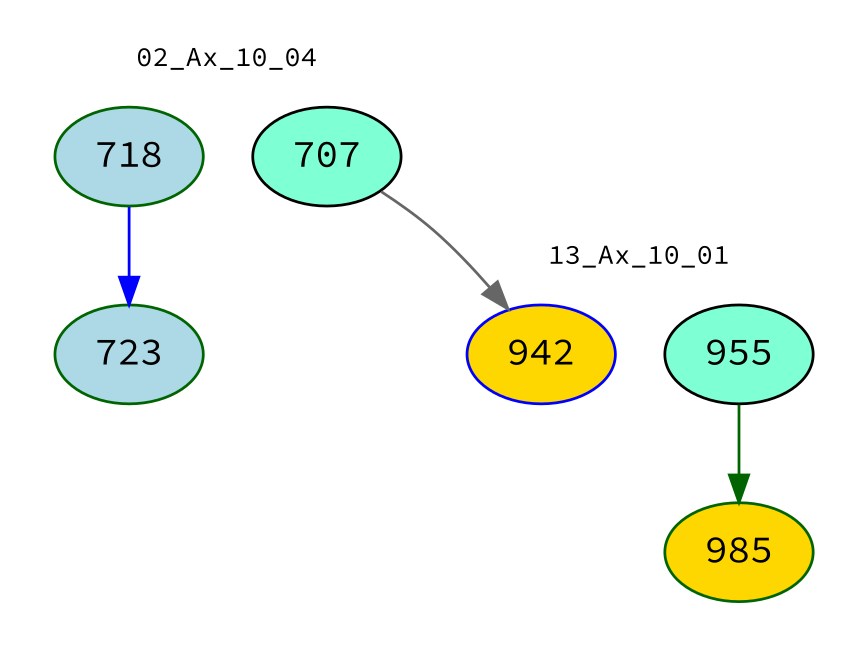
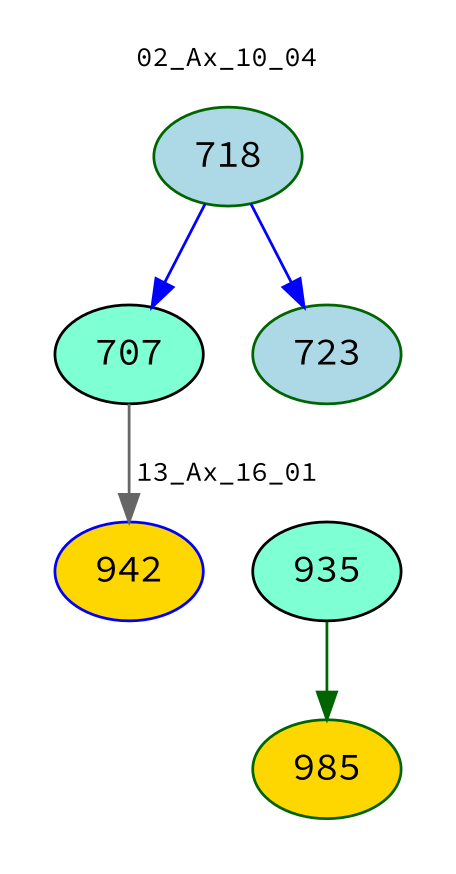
none -> (185, 243)
(640, 257) -> (228, 474)
(739, 354) -> (327, 571)
